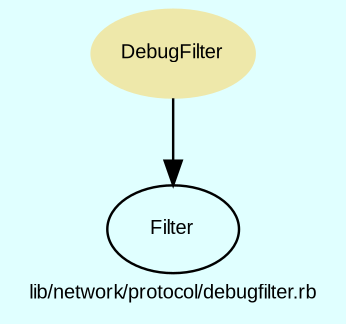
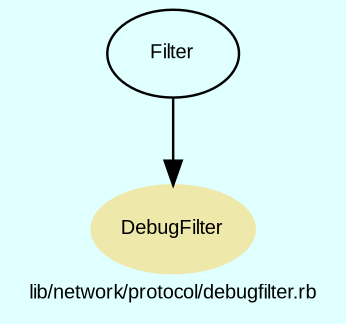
(173, 129) -> (173, 129)
